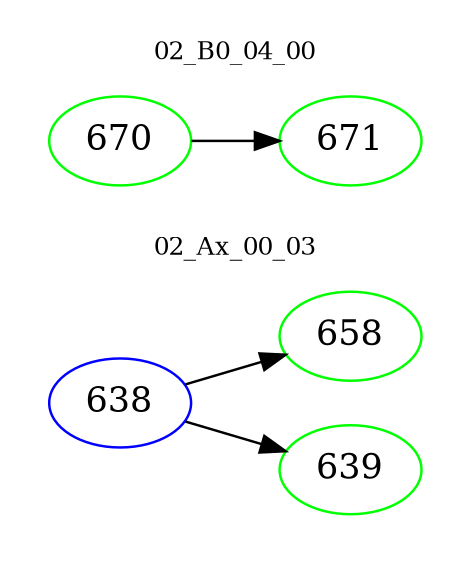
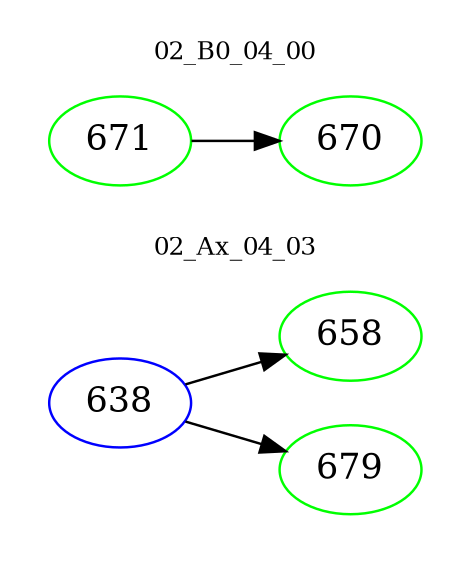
(223, 141) -> (223, 141)
(235, 248) -> (235, 248)
(351, 470) -> (351, 470)
